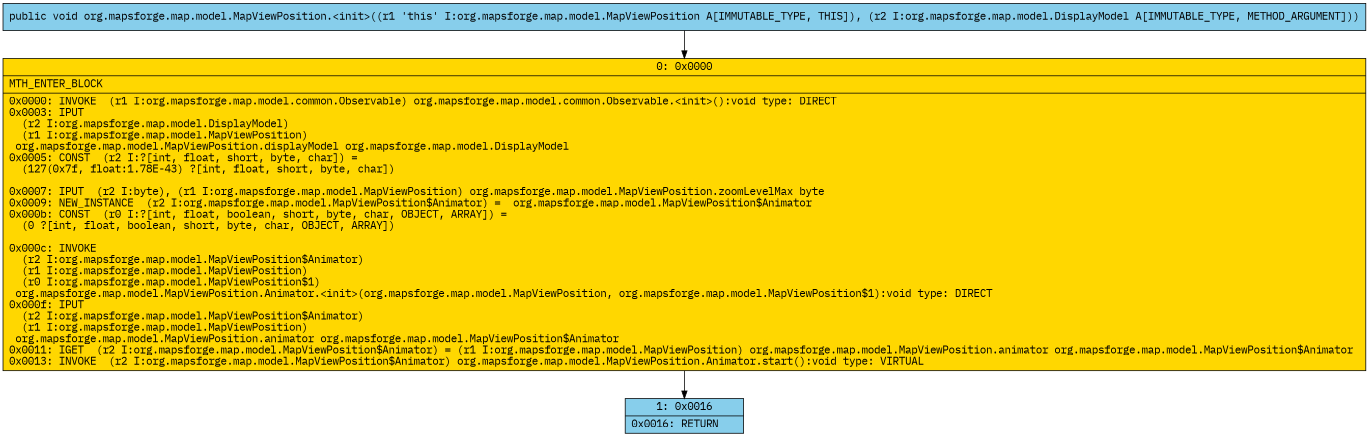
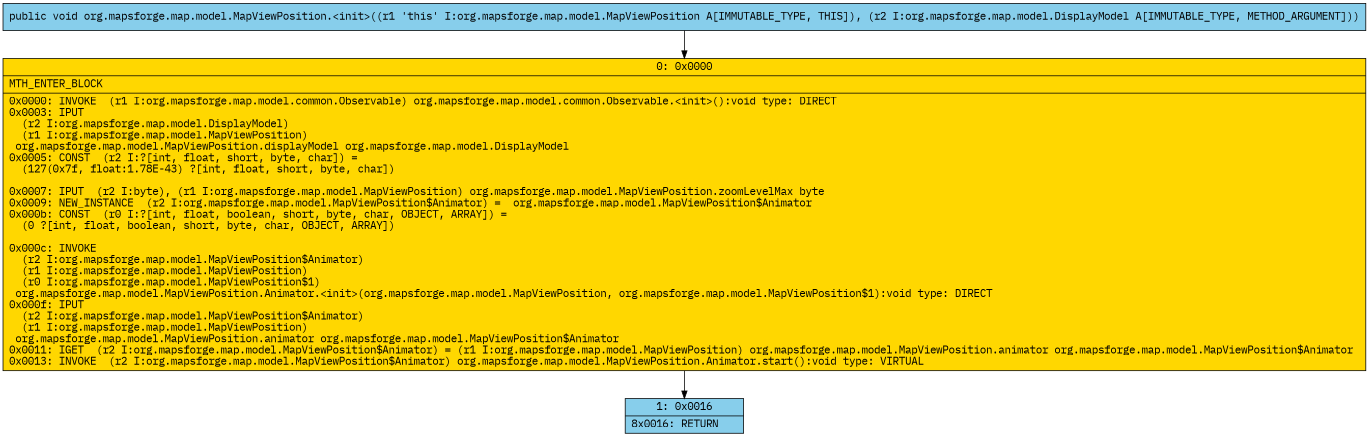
(684, 424) -> (684, 424)
